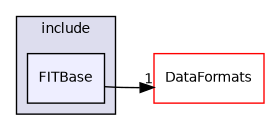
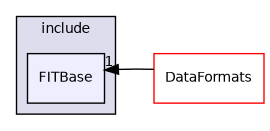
(124, 87) -> (136, 69)
